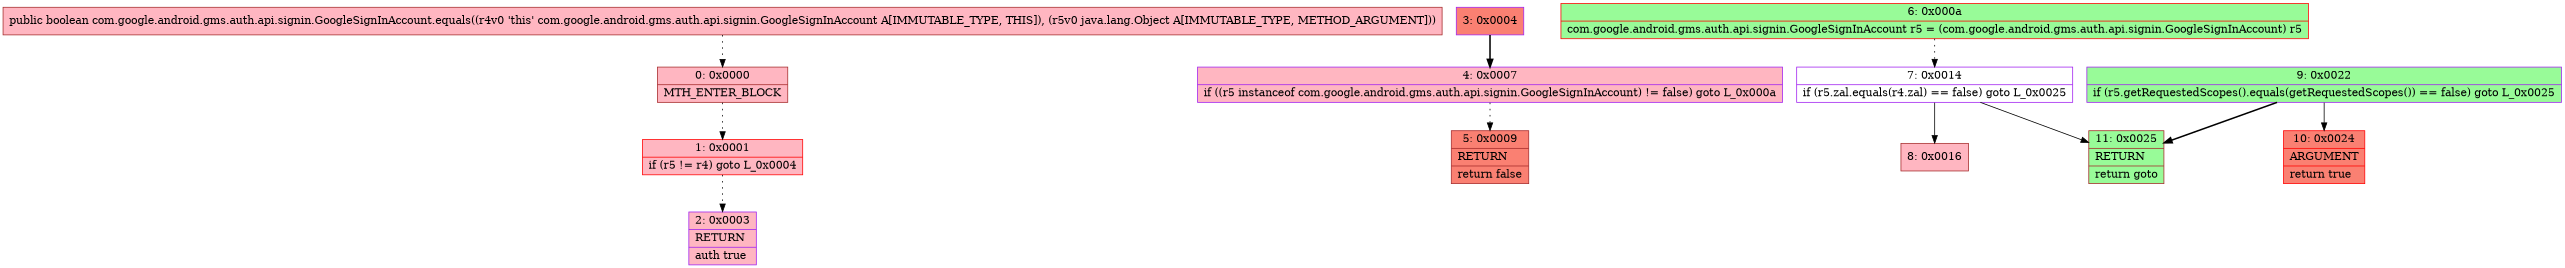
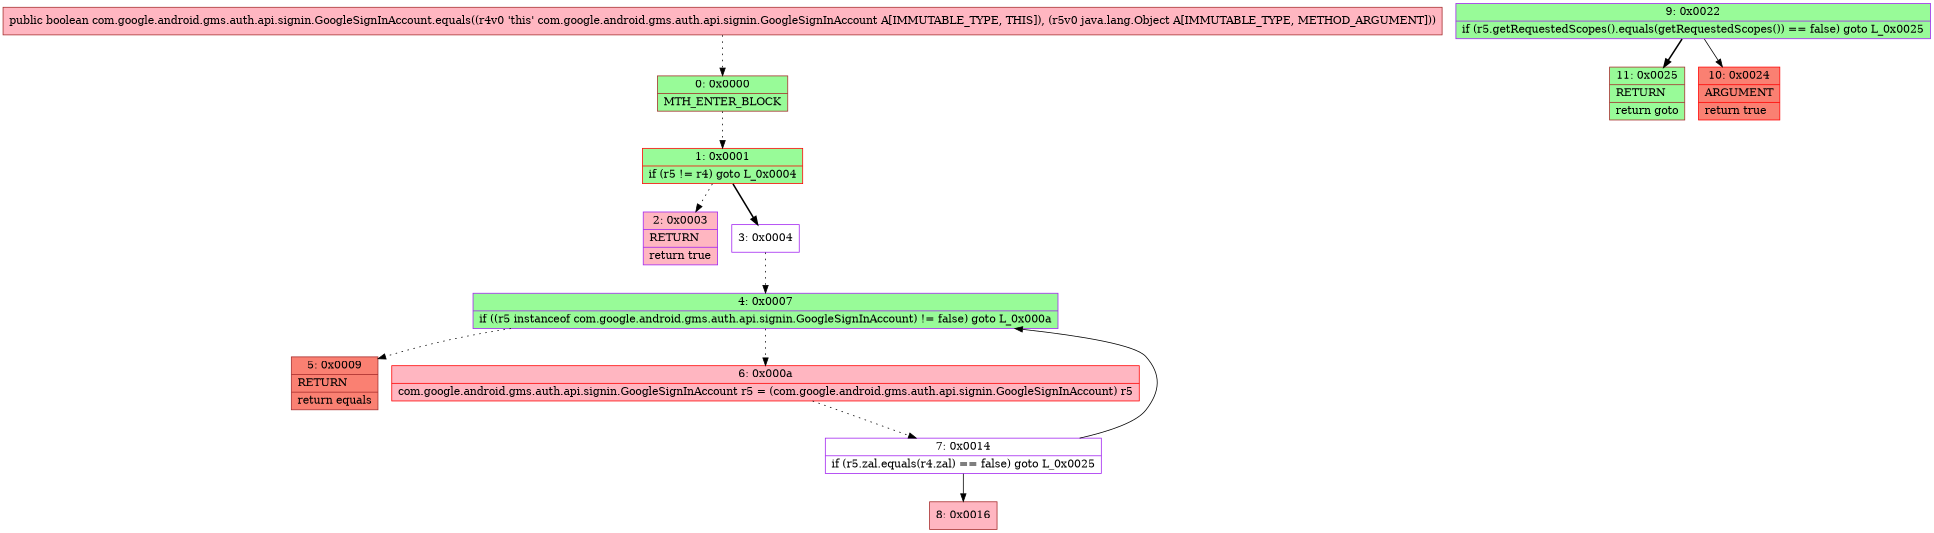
(1490, 21) -> (766, 238)
(1935, 21) -> (766, 383)
(1490, 47) -> (766, 269)
(723, 85) -> (723, 94)
(1490, 85) -> (766, 311)
(2031, 121) -> (1147, 359)
(723, 157) -> (723, 166)
(1490, 174) -> (335, 401)
none -> (743, 201)
(721, 256) -> (680, 256)
none -> (766, 343)
